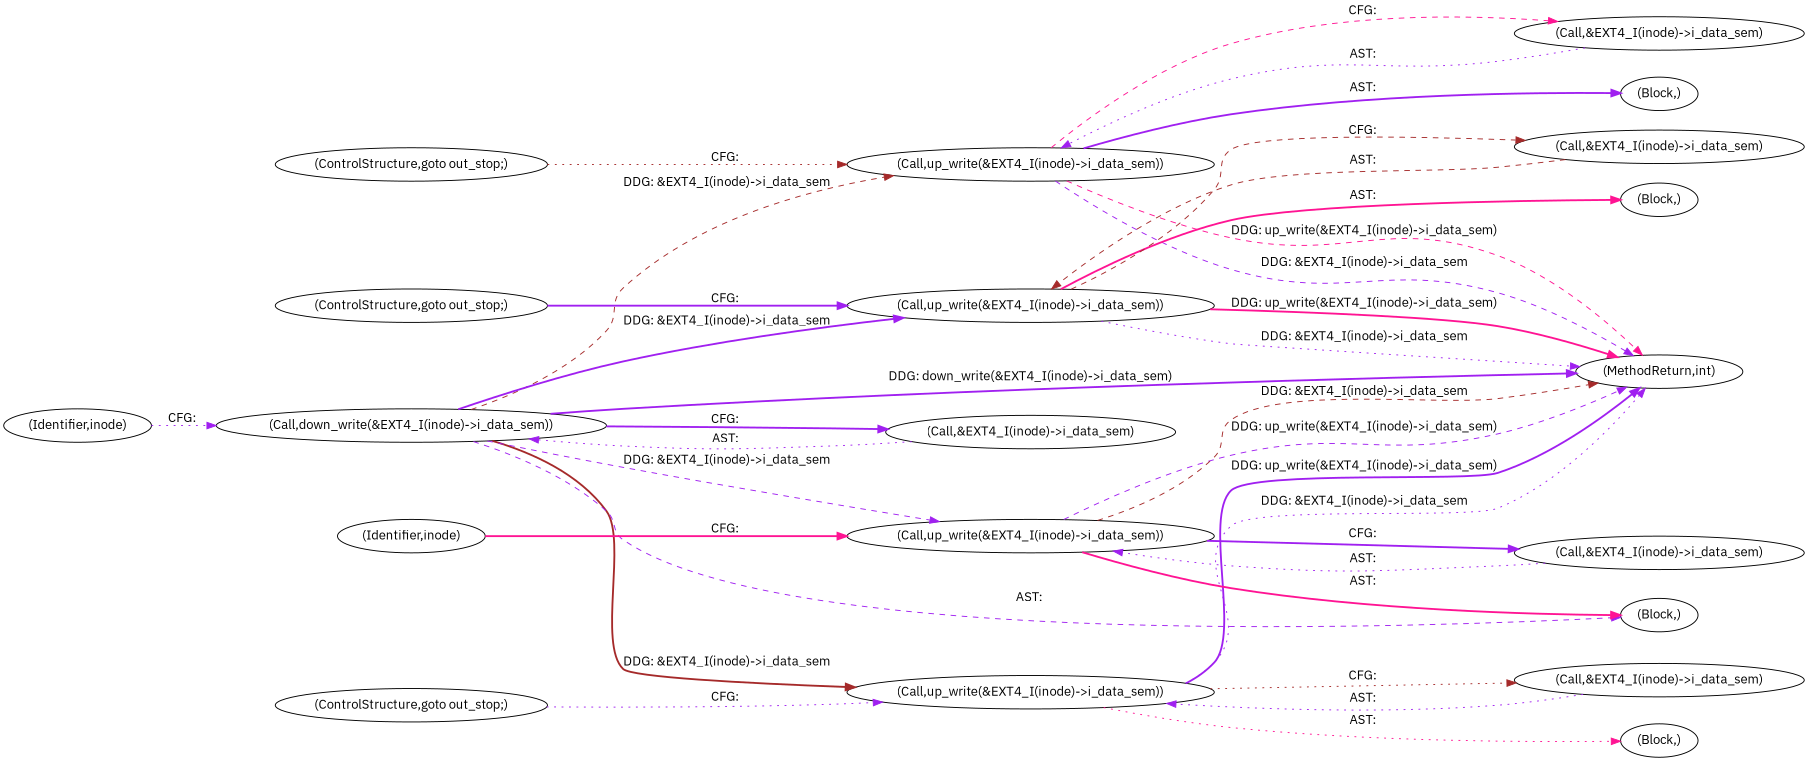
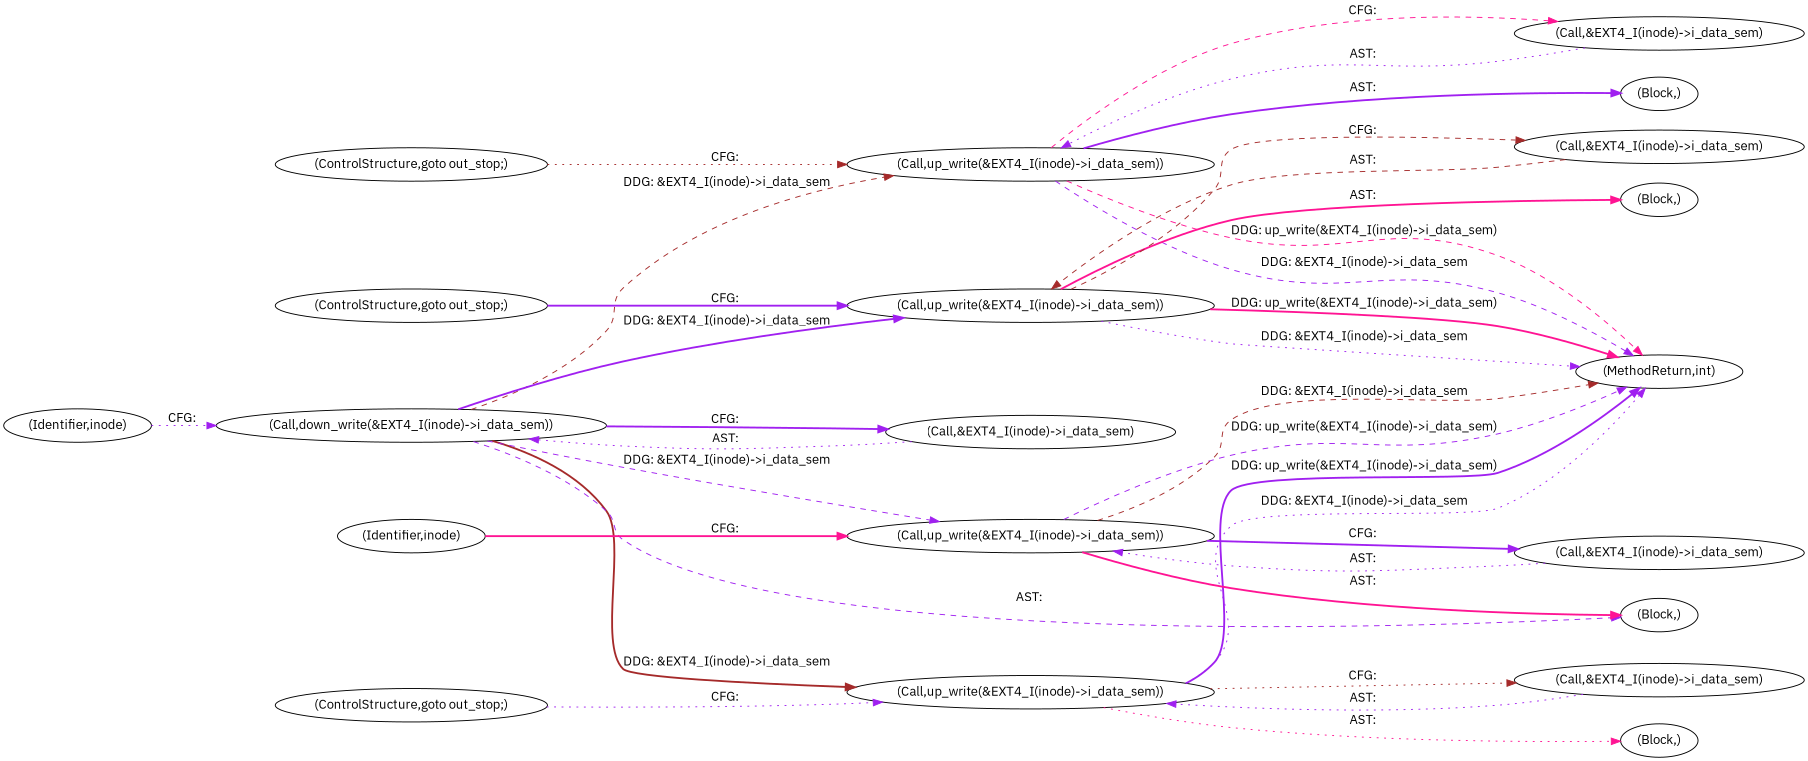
(1058, 388) -> none
